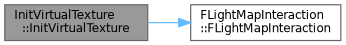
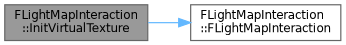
(76, 23) -> (76, 23)
